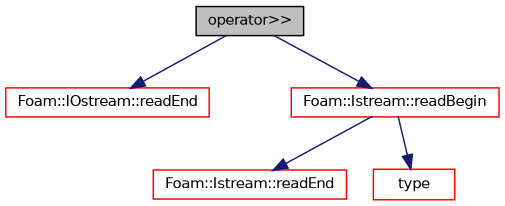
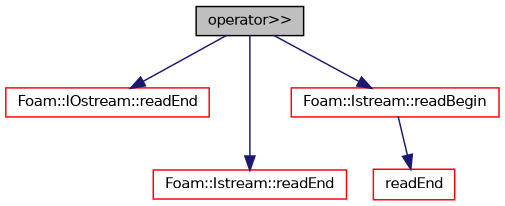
(329, 140) -> (250, 96)
(414, 185) -> (414, 185)
